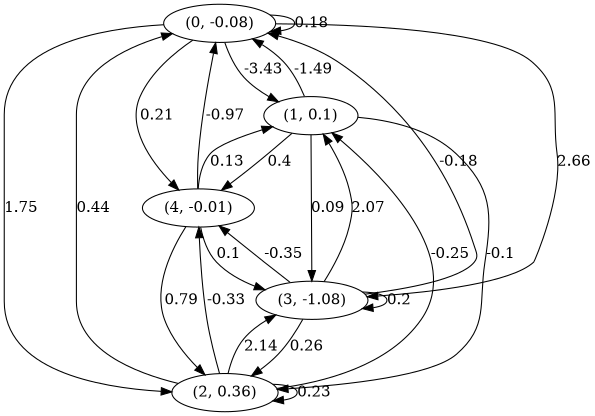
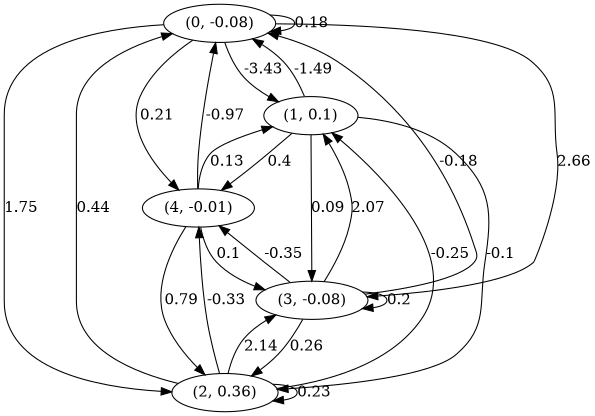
(312, 300) -> (312, 300)
